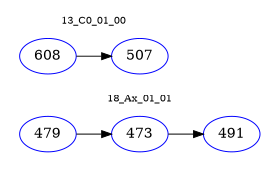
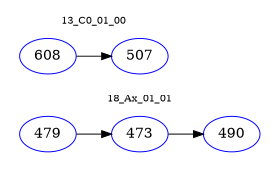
(232, 134) -> (232, 134)
